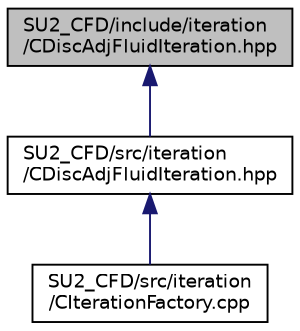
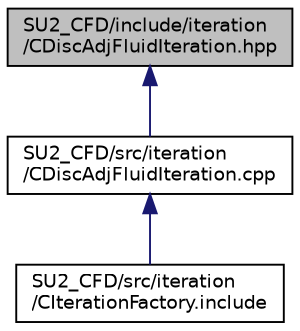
(150, 165) -> (150, 165)
(150, 293) -> (150, 293)
